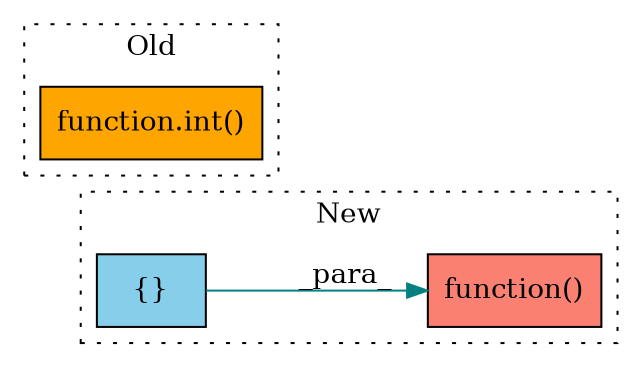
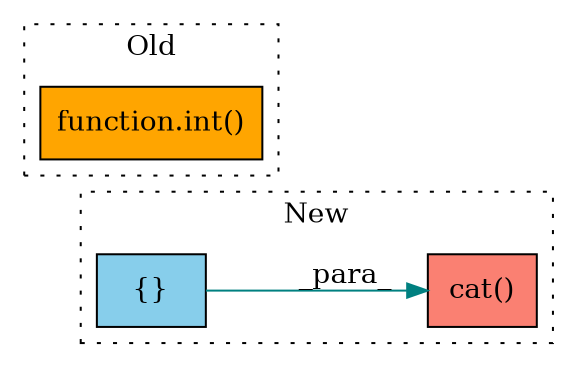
(515, 291) -> (482, 291)
